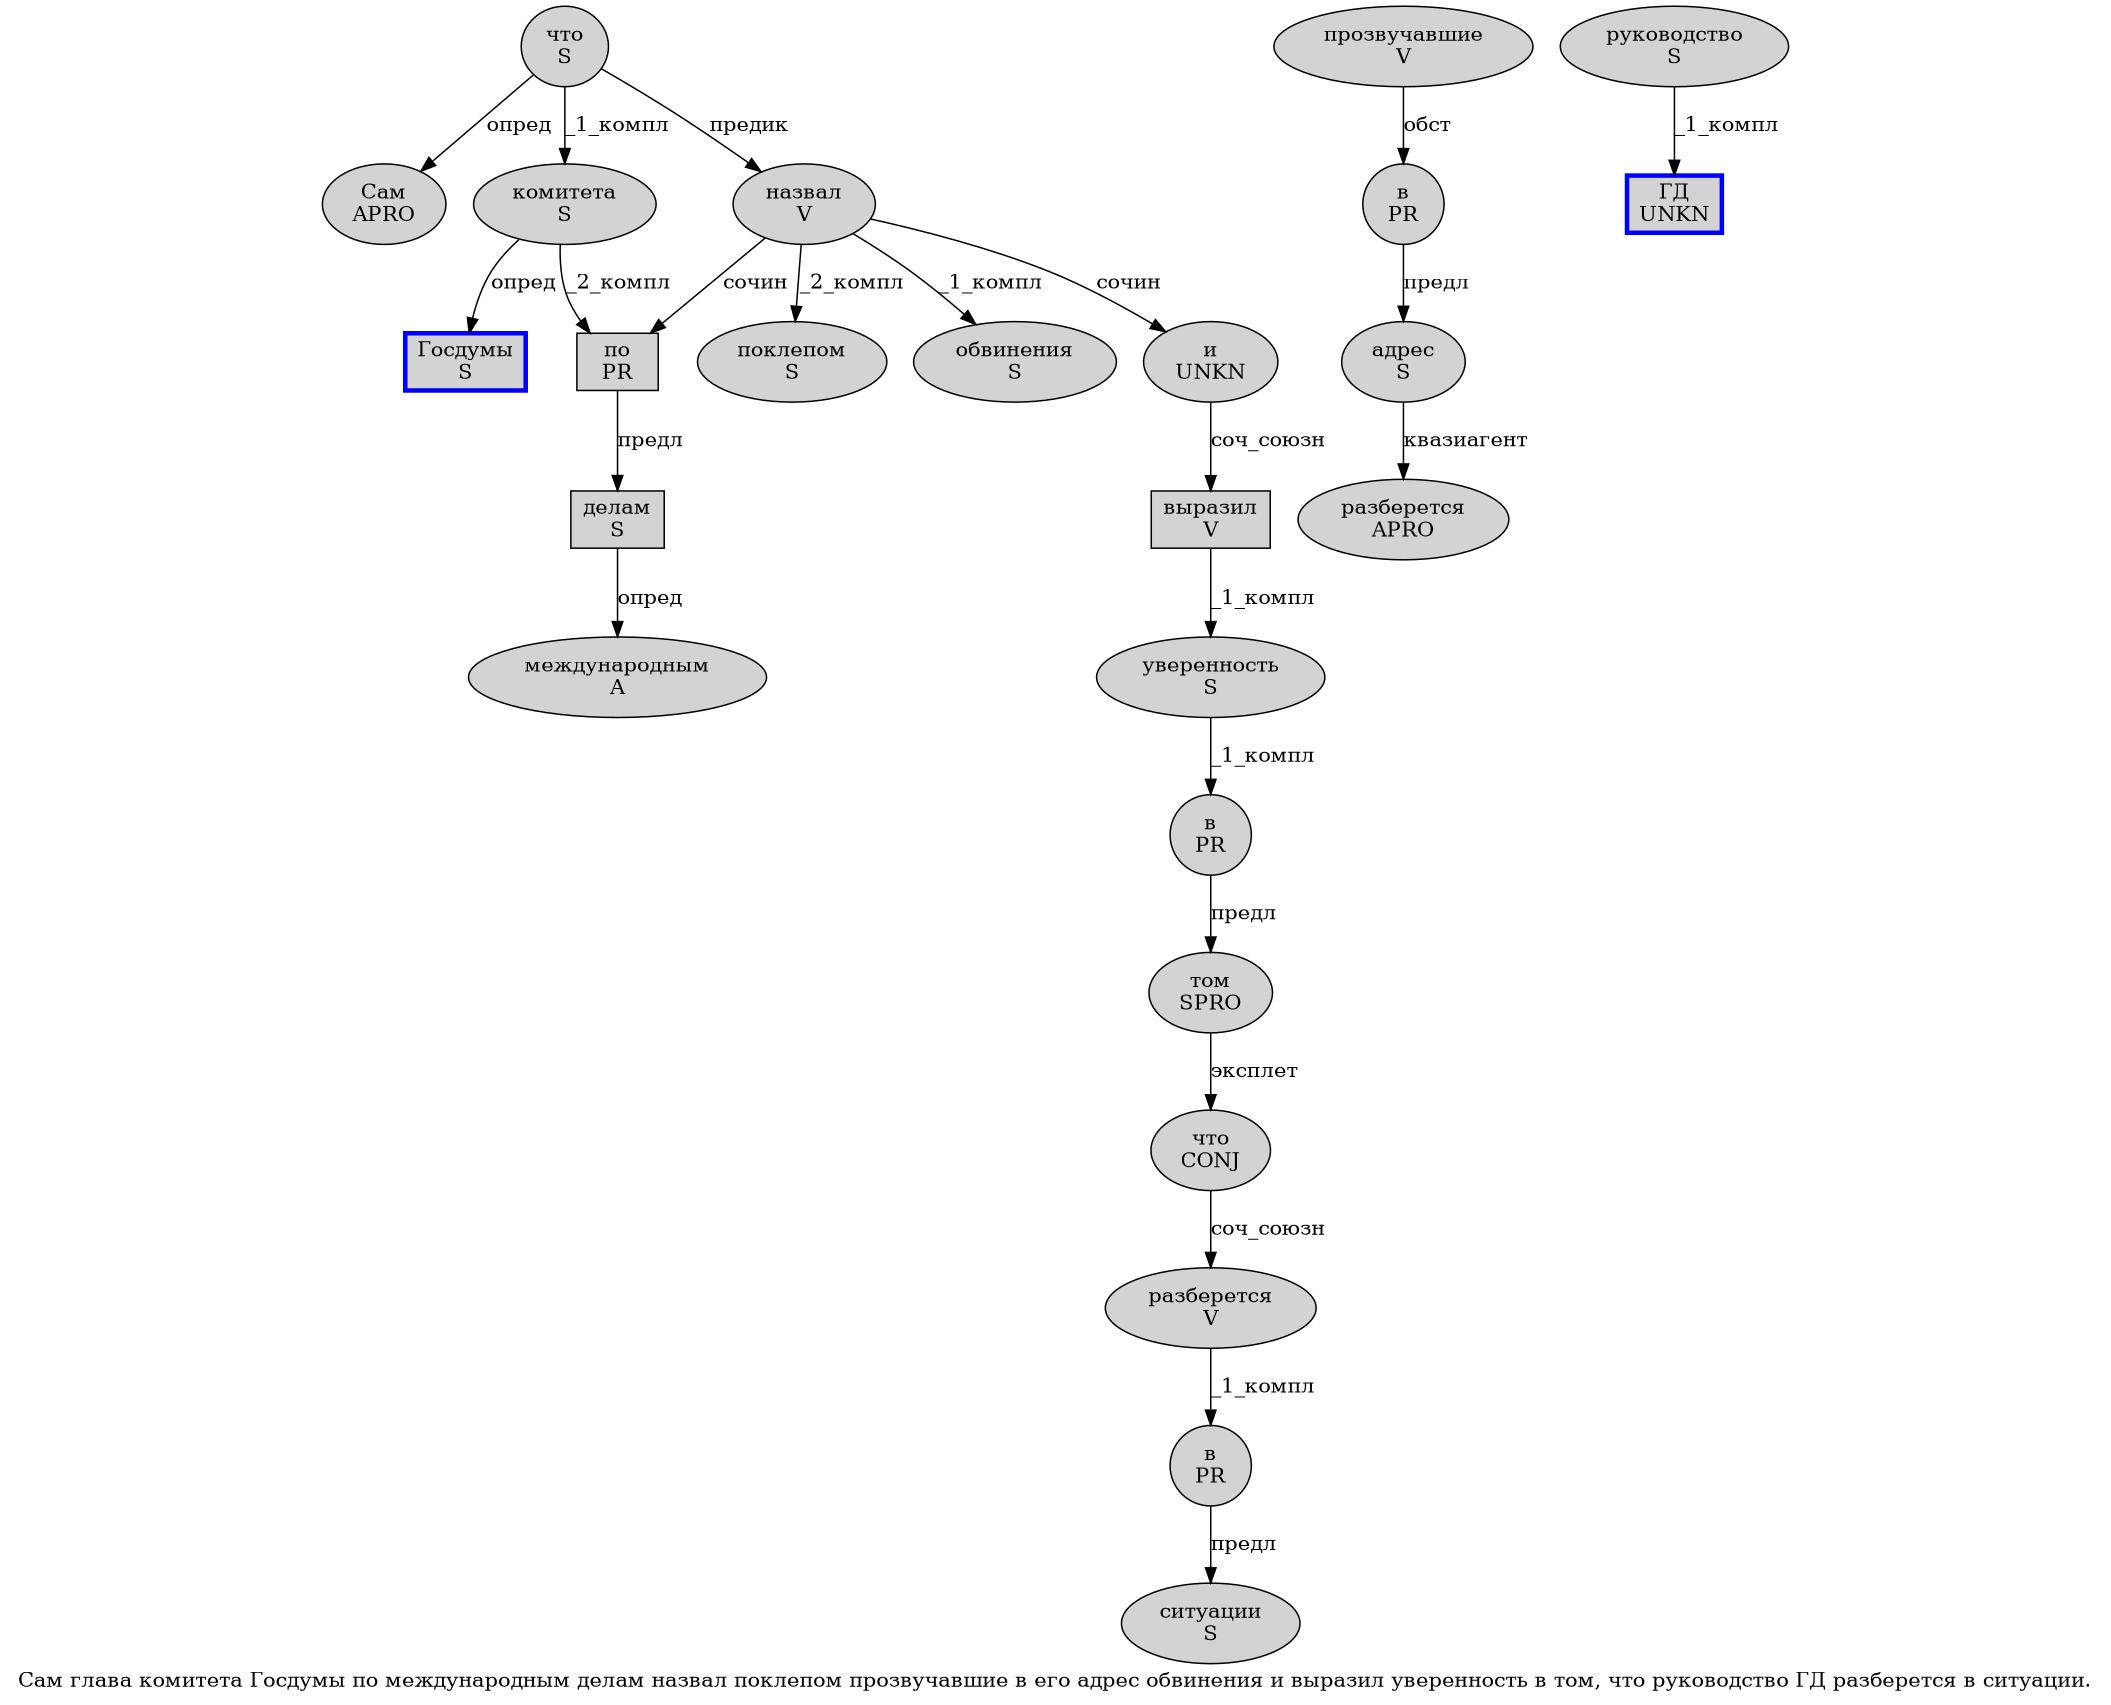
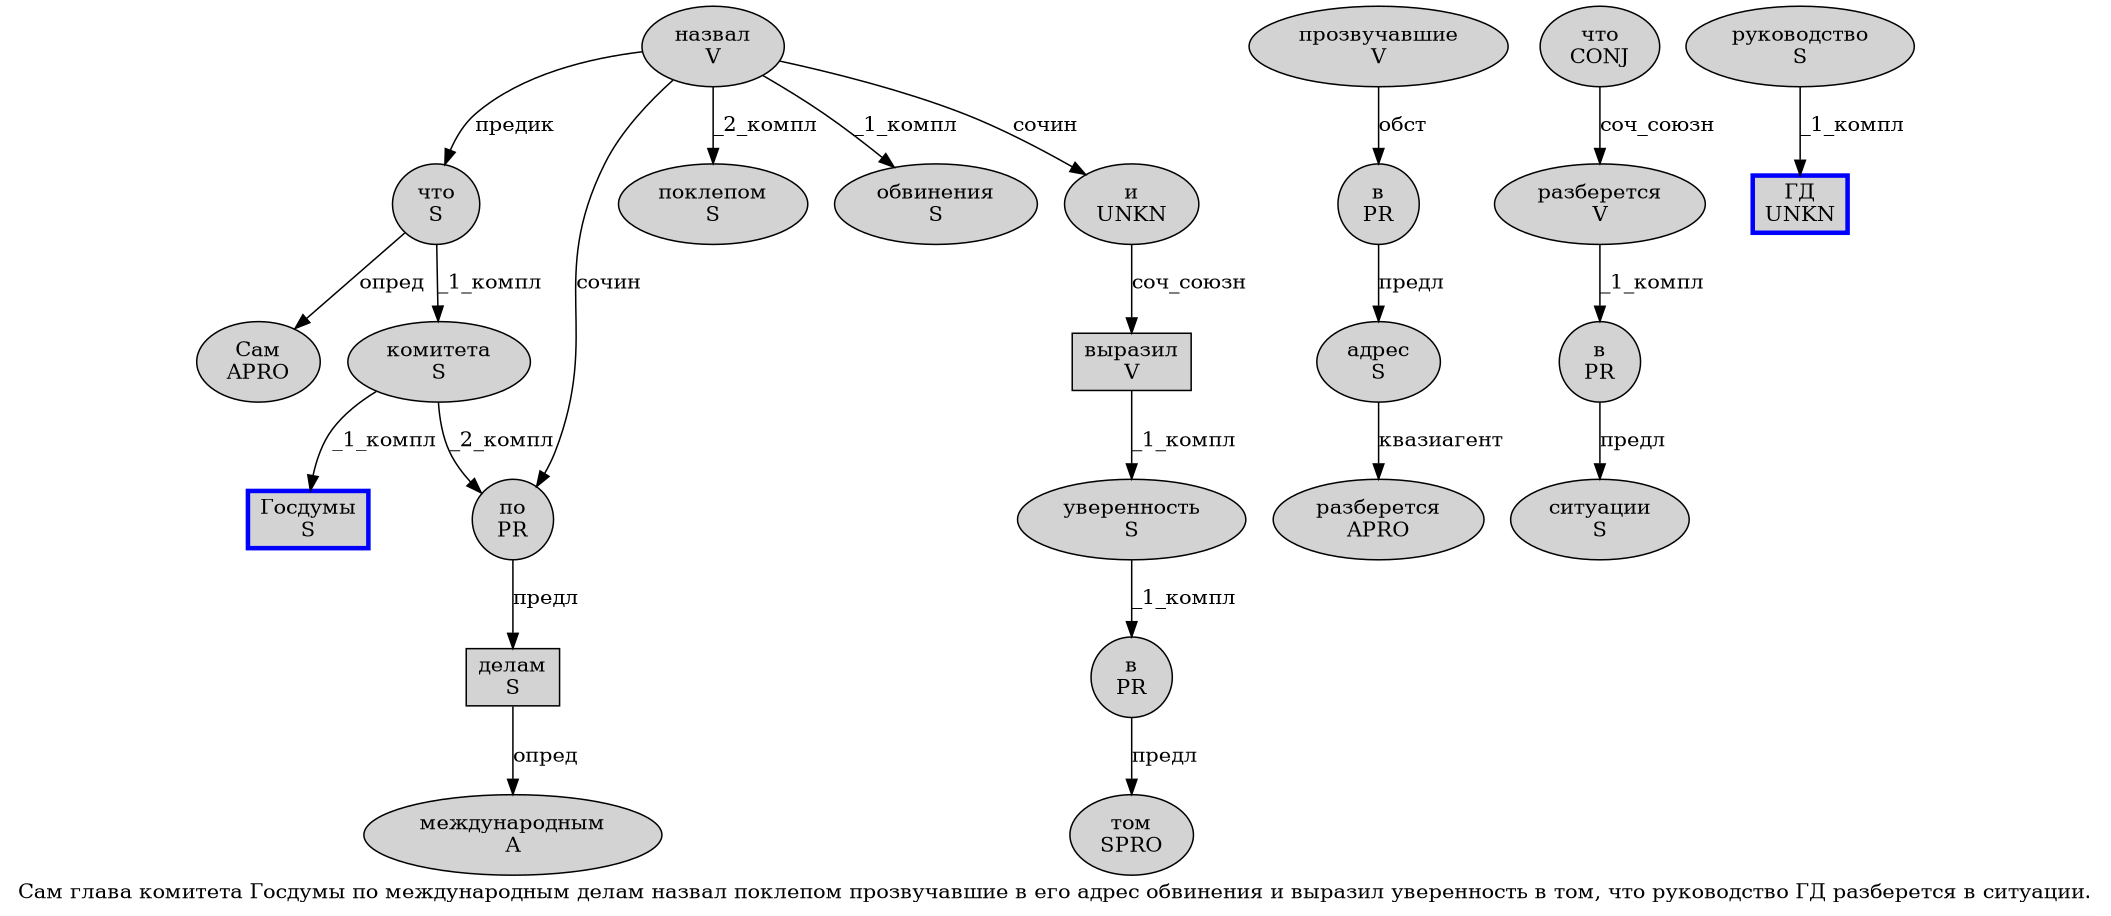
(676, 114) -> (533, 79)
(523, 283) -> (385, 441)
(618, 362) -> (513, 520)
(1211, 1064) -> none
